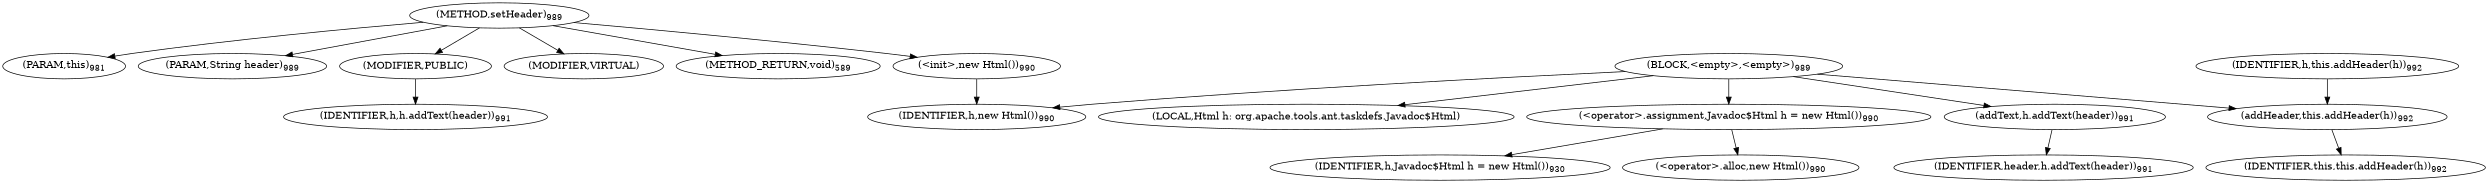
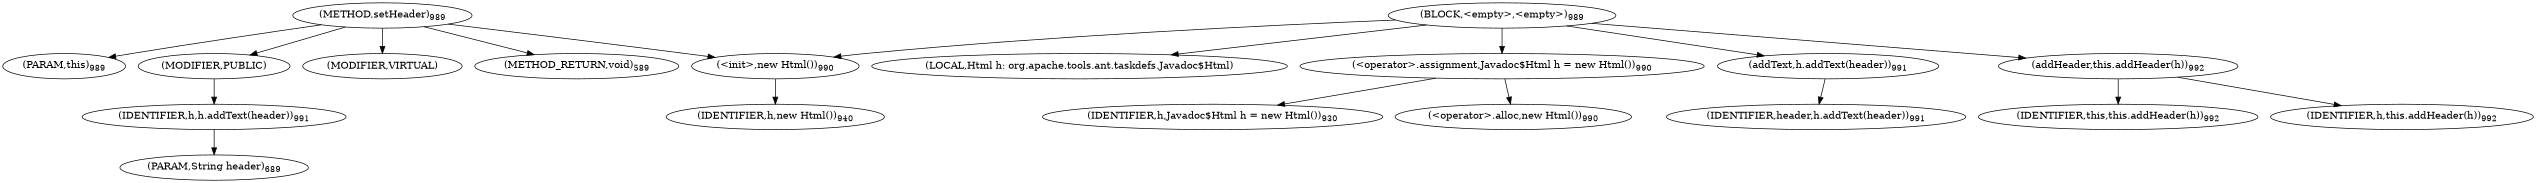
(370, 40) -> (214, 139)
(98, 65) -> (98, 65)
(291, 65) -> (273, 167)
(1342, 87) -> (1118, 34)
(2327, 88) -> (2256, 91)
(1047, 116) -> (845, 116)
